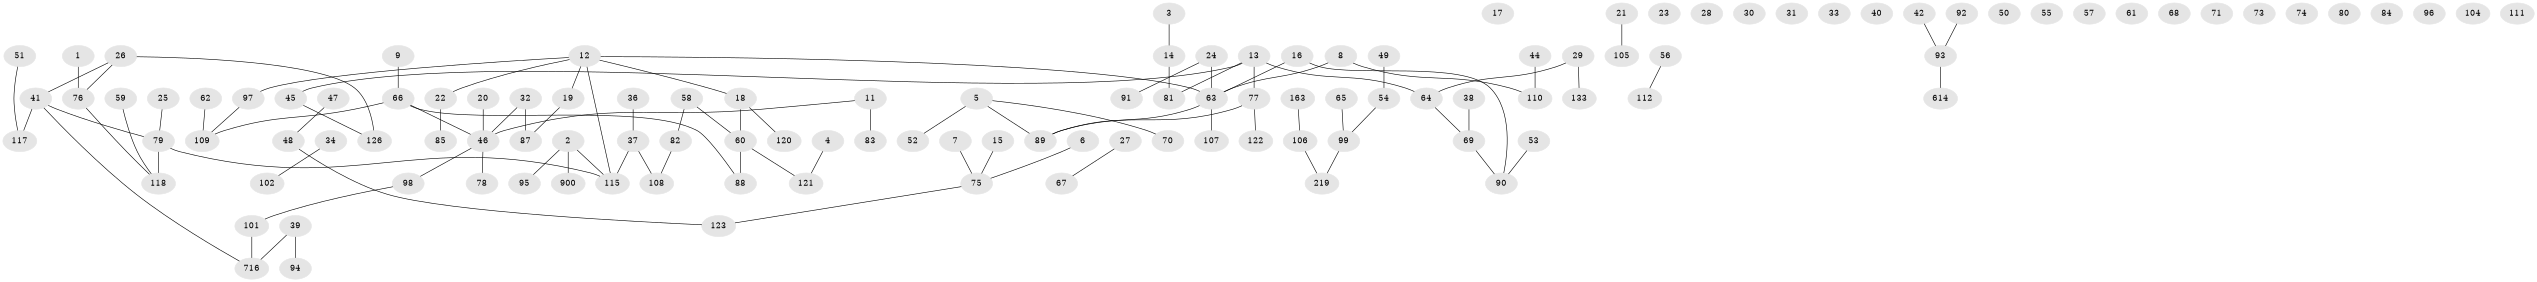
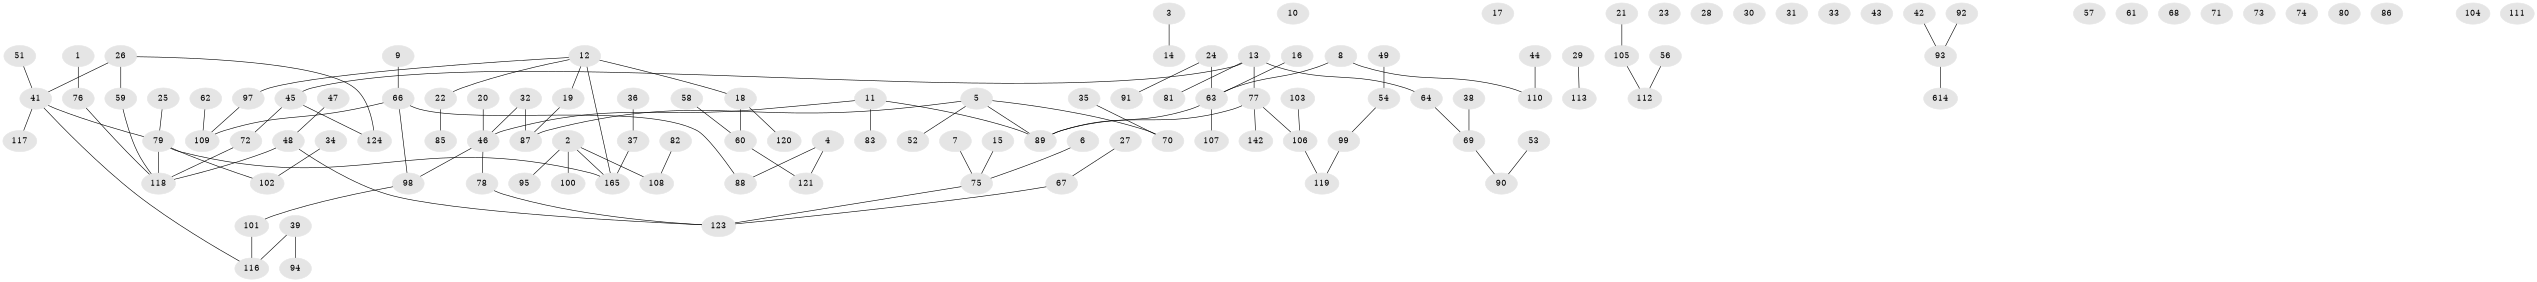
none -> (1293, 14)
(1877, 14) -> (1877, 14)
(2004, 14) -> none
(2047, 14) -> none
(2387, 14) -> (2387, 14)
(2429, 14) -> none
(901, 62) -> none
(1446, 73) -> none
(100, 77) -> (121, 77)
(1169, 77) -> none
(1502, 77) -> none
none -> (1633, 77)
(14, 99) -> (28, 77)
none -> (1084, 99)
(1298, 99) -> (1298, 99)
(1341, 99) -> none
(1579, 99) -> (1579, 99)
none -> (770, 112)
none -> (962, 115)
(436, 118) -> (403, 141)
(681, 120) -> none
none -> (1277, 120)
none -> (246, 141)
(375, 141) -> (375, 141)
(1256, 141) -> (1256, 141)
(645, 162) -> (612, 162)
(741, 162) -> (784, 162)
none -> (211, 164)
none -> (228, 165)
(568, 184) -> (568, 184)
(612, 184) -> (612, 184)
(1322, 184) -> (1322, 184)
none -> (891, 207)
none -> (597, 214)
(252, 269) -> (252, 269)
